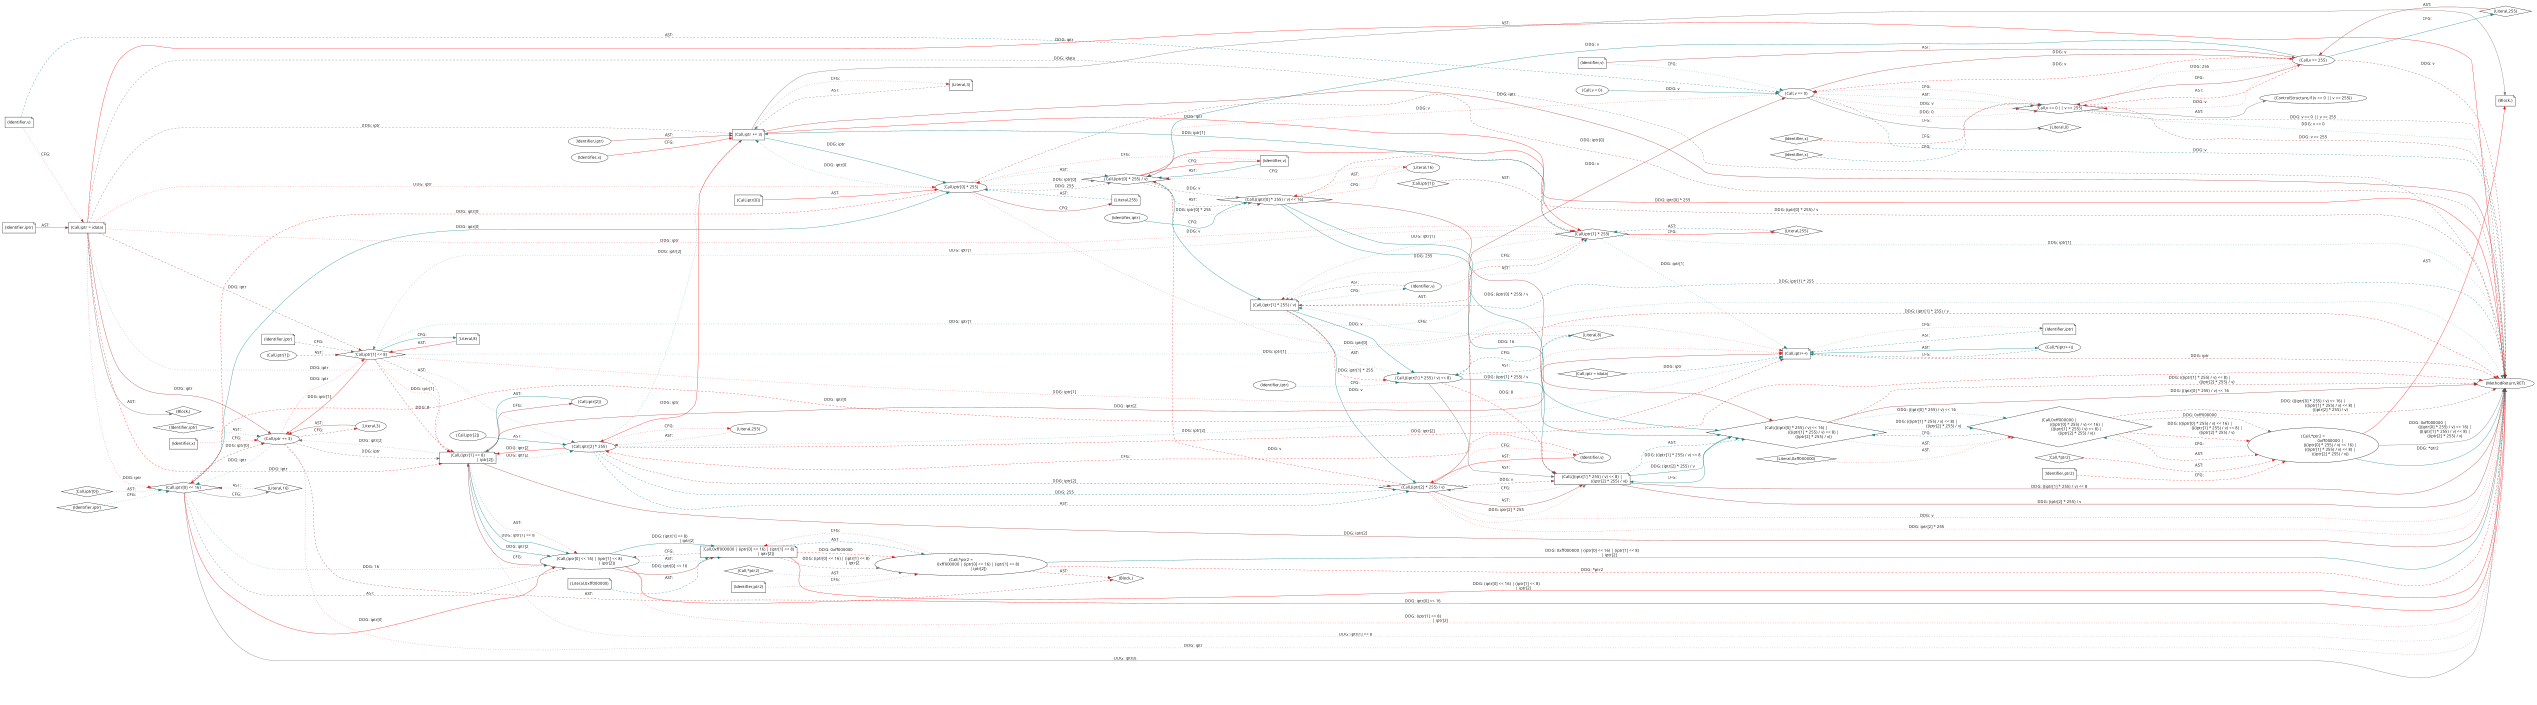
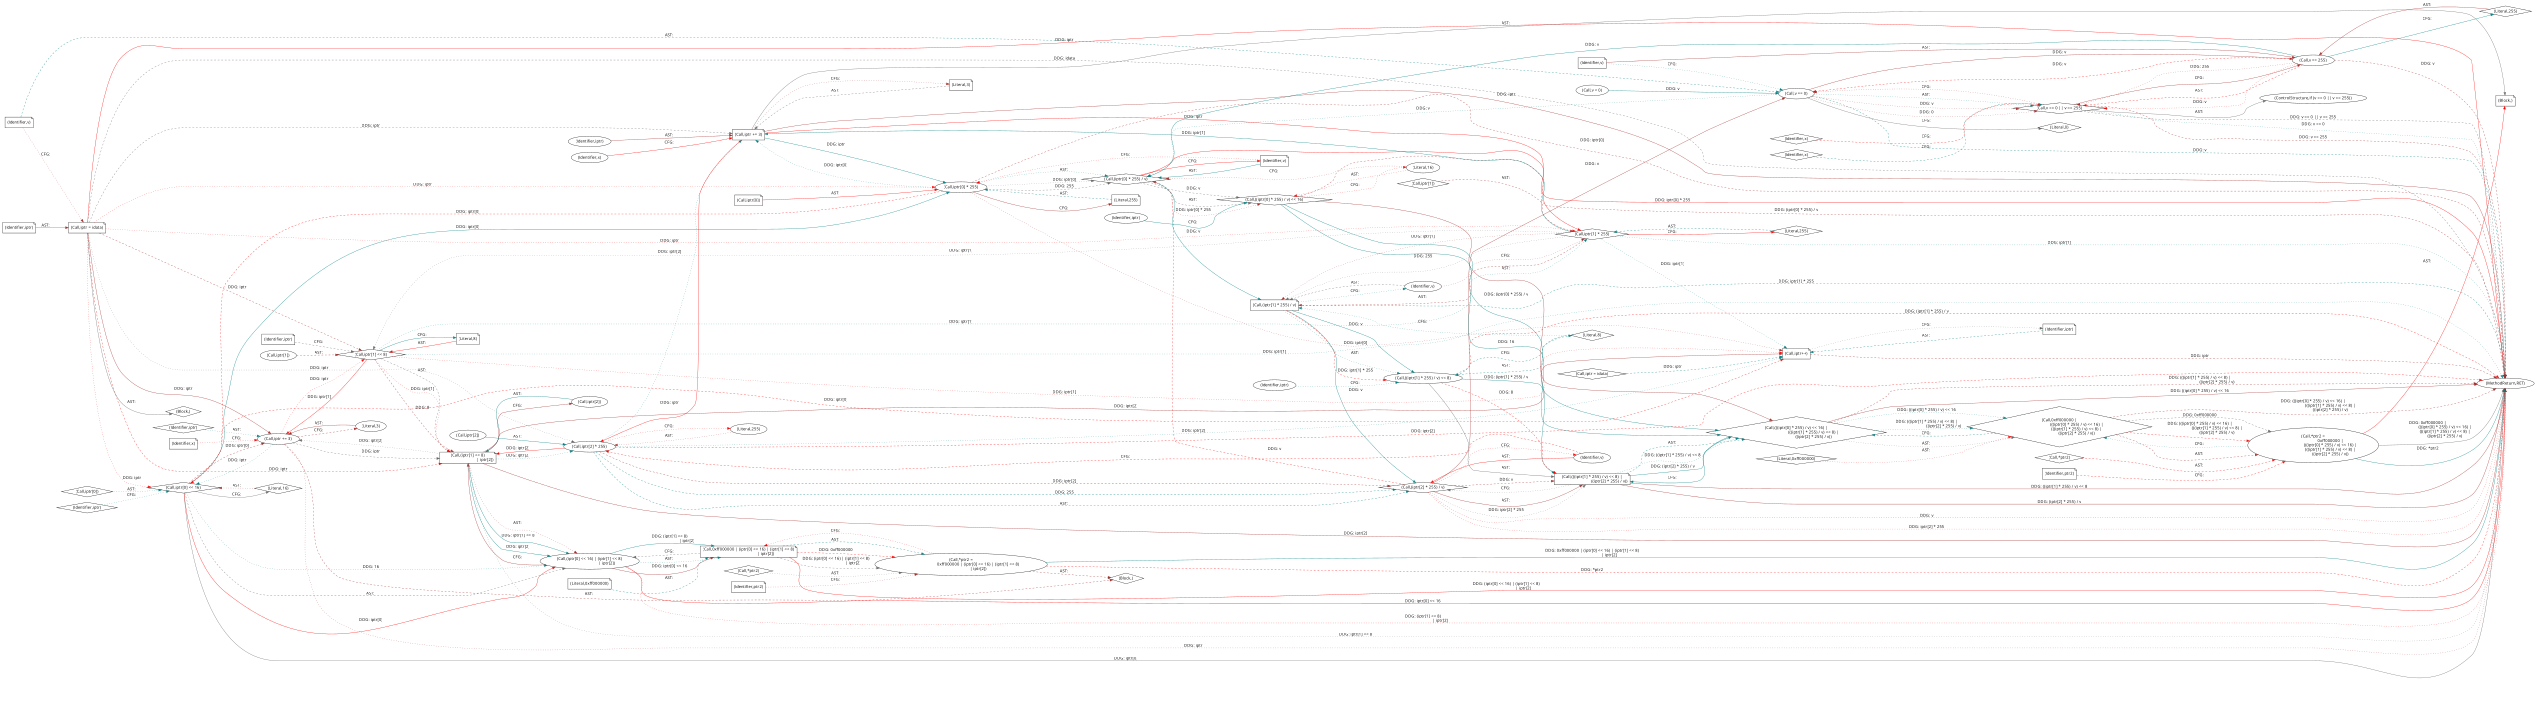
(1447, 111) -> (1447, 111)
(2059, 347) -> none
